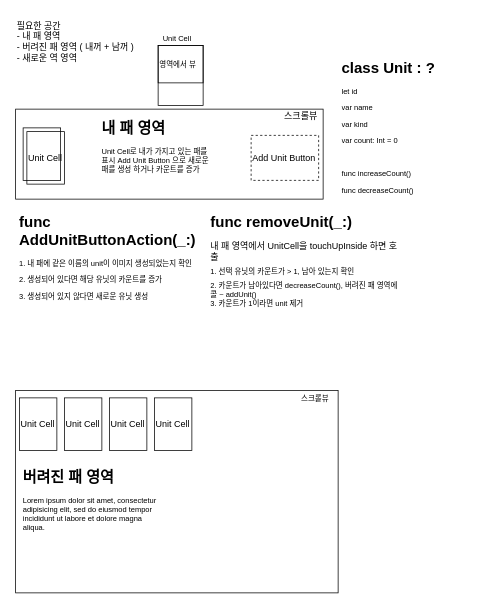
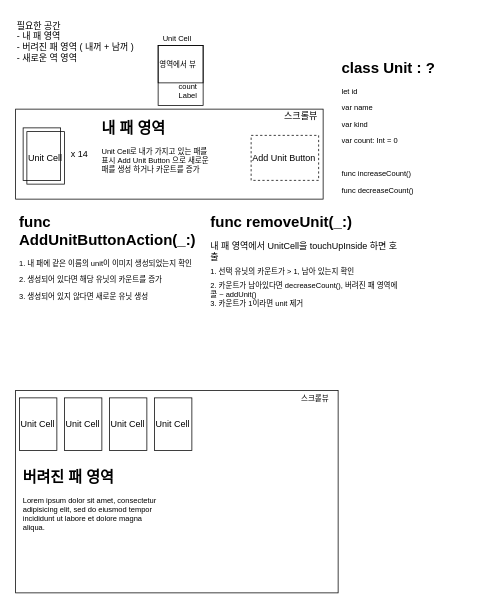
none -> (188, 90)
none -> (79, 154)
